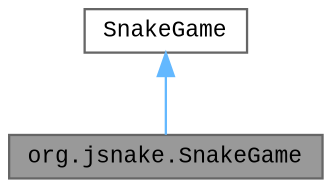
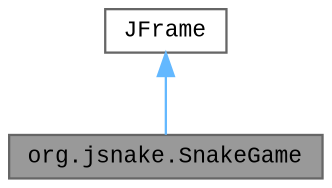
(166, 31) -> (166, 31)
